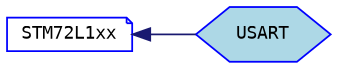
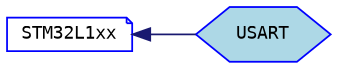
(70, 34) -> (70, 34)
